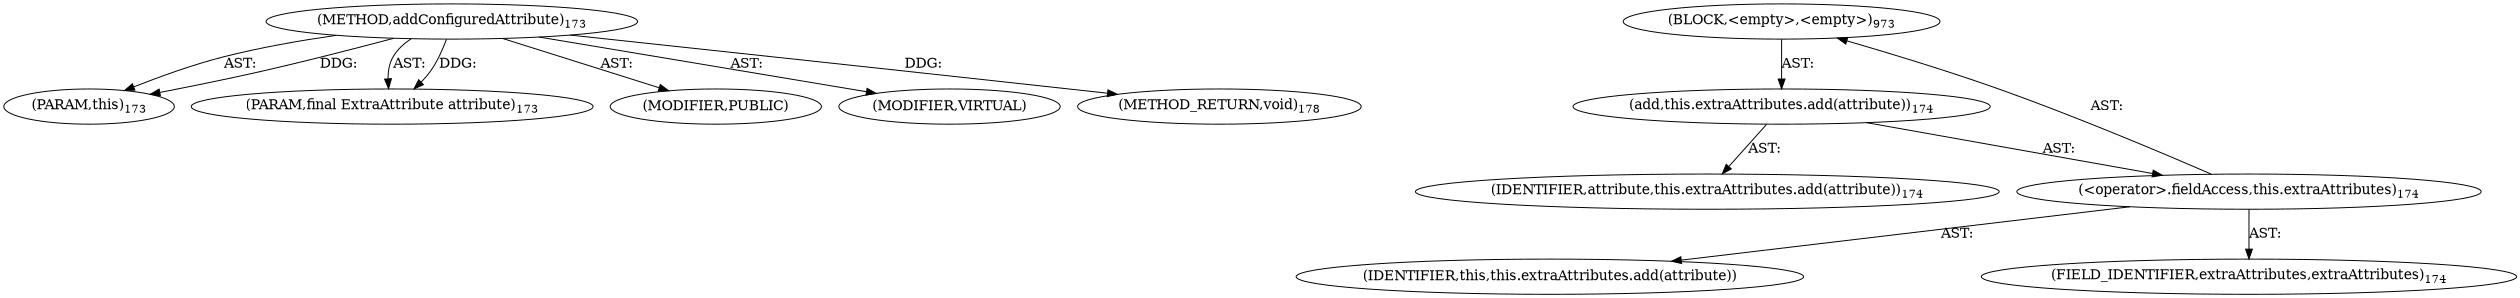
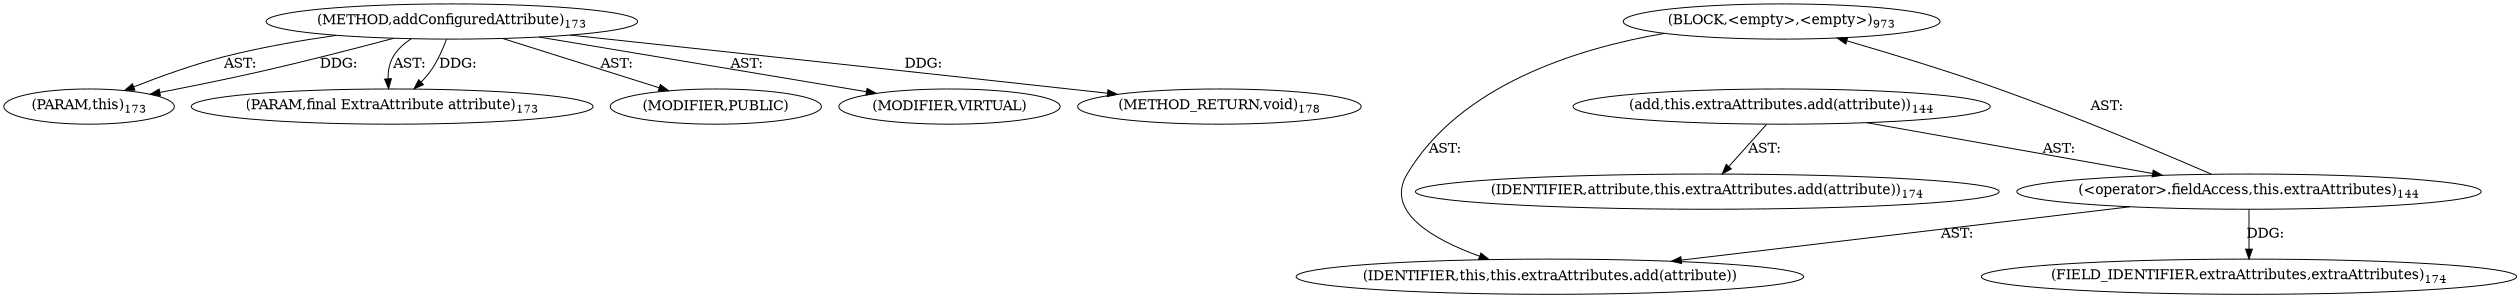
(1782, 59) -> (1467, 110)
(1923, 105) -> (1923, 105)
(2408, 190) -> (2408, 190)
(2268, 234) -> (2268, 234)
